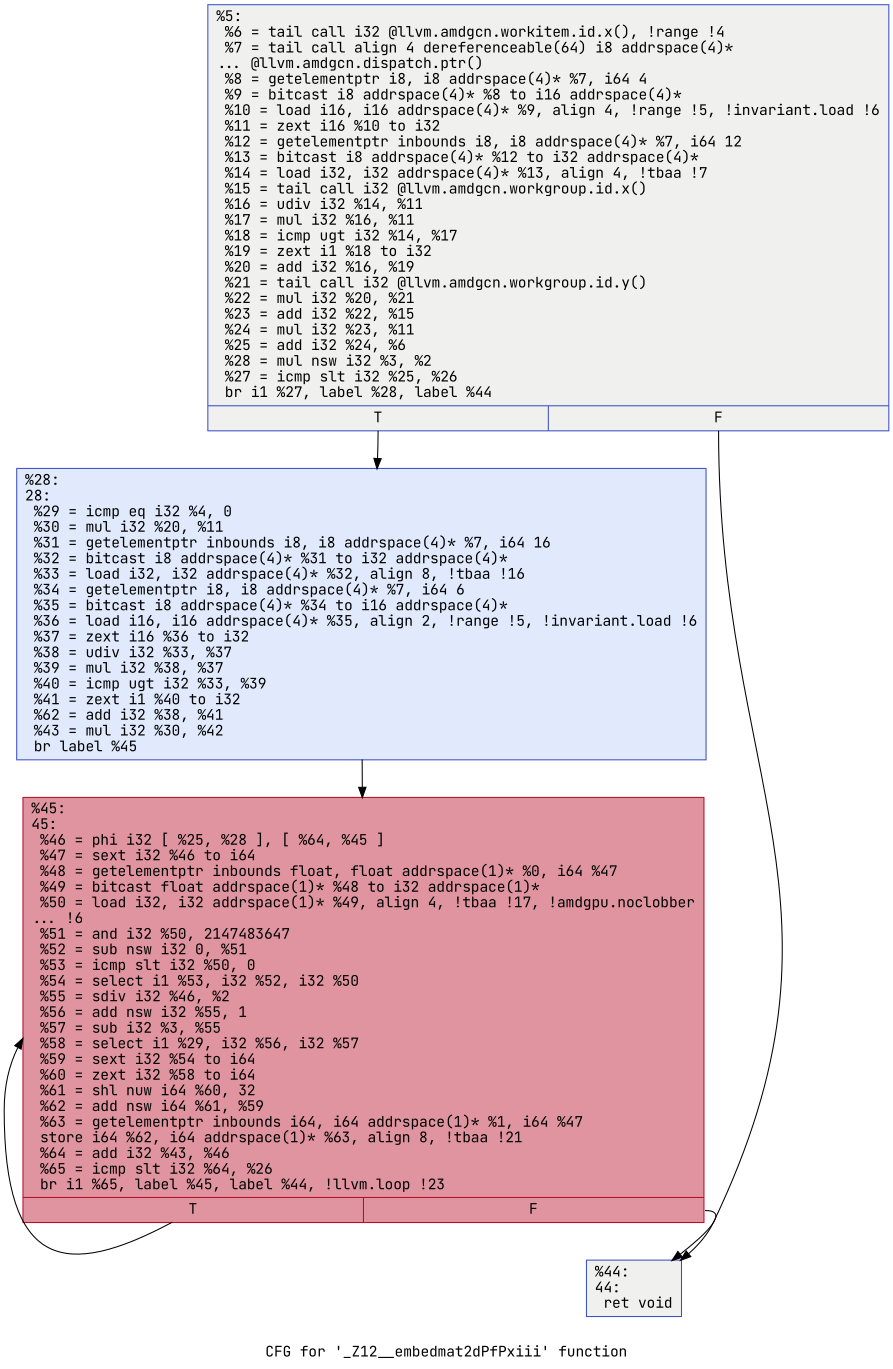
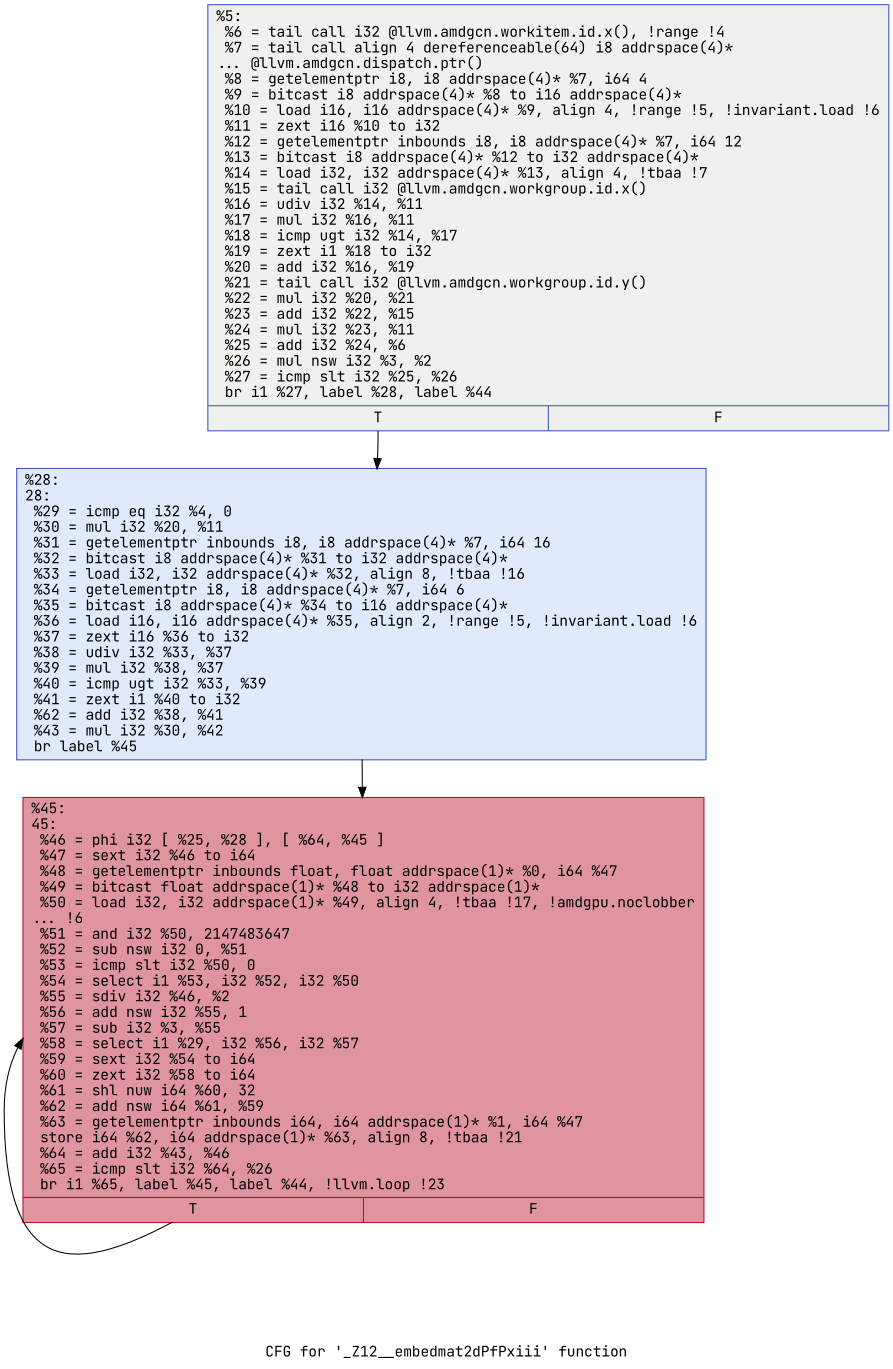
(324, 361) -> (324, 361)
(634, 1288) -> none
